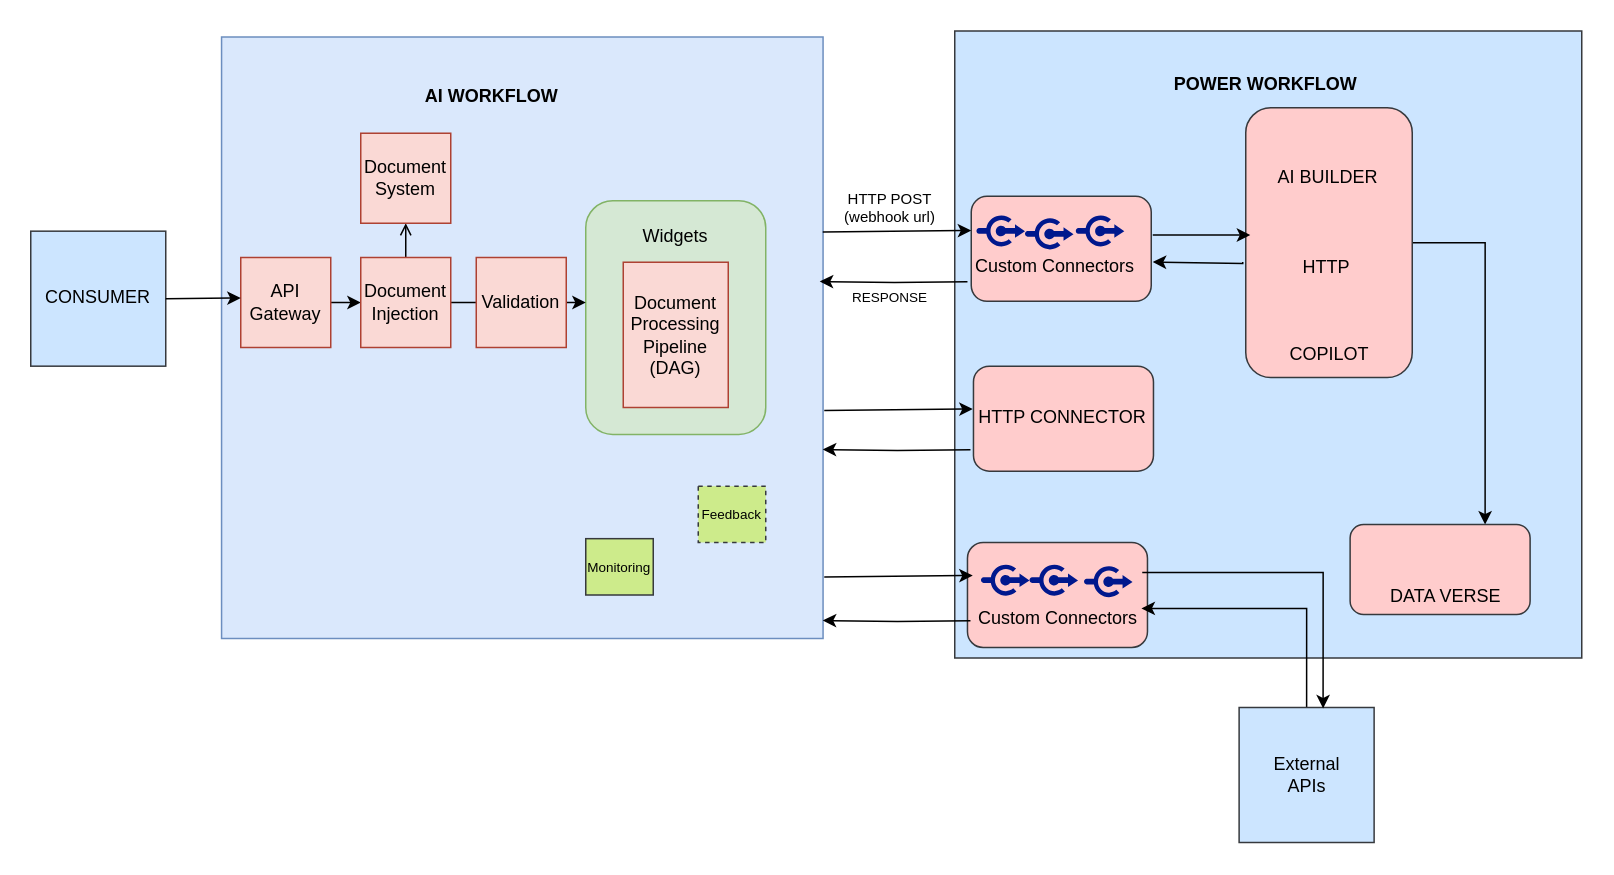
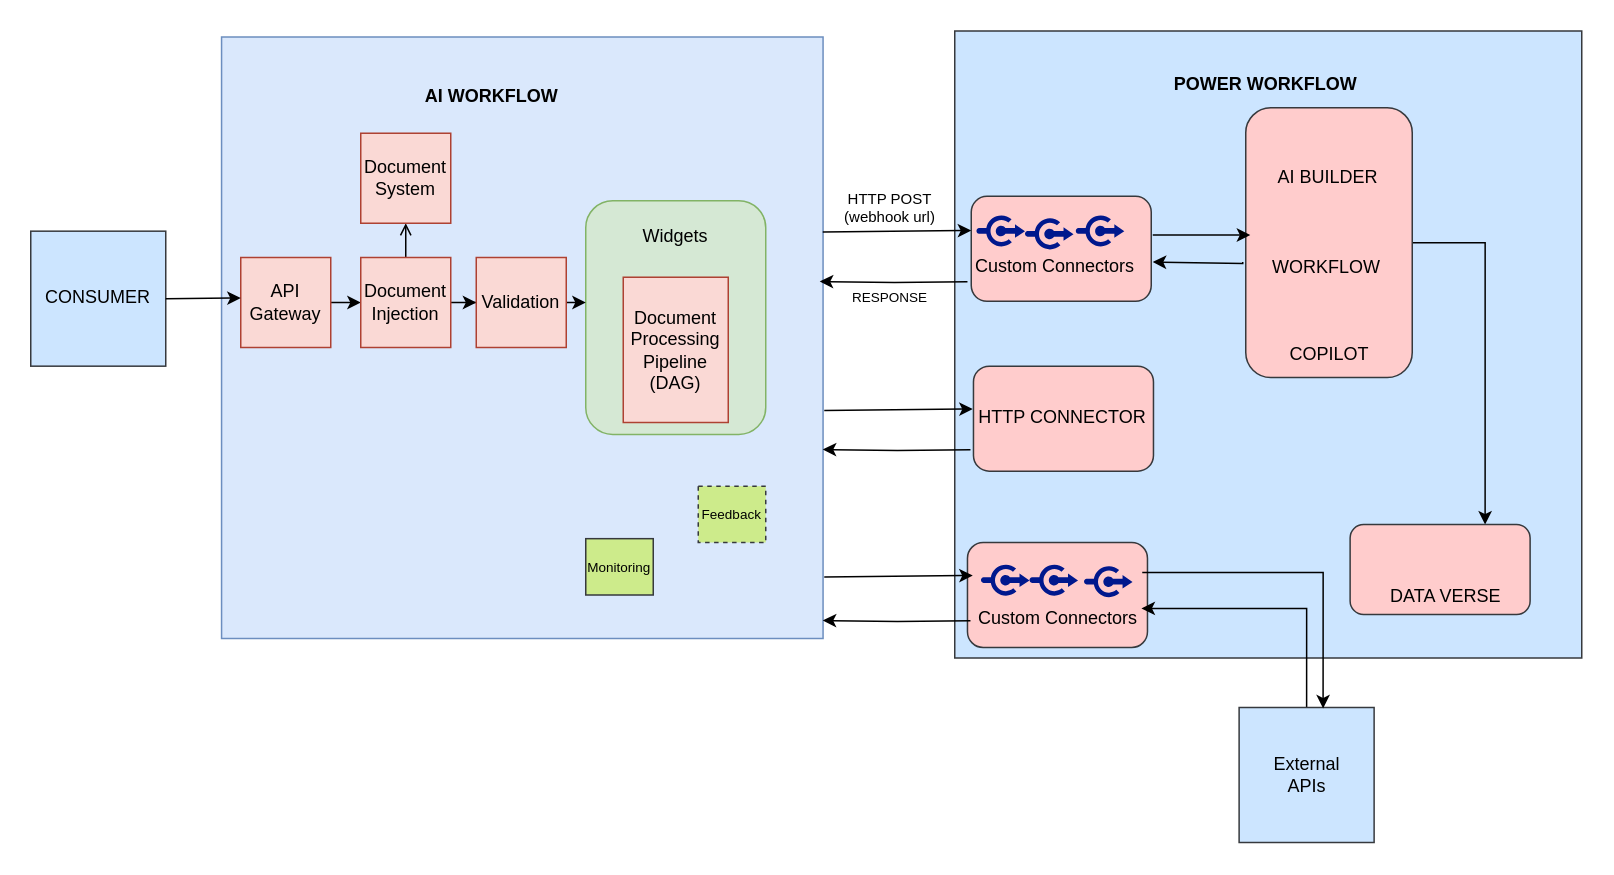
(1327, 268) -> (1327, 268)
(469, 302) -> (465, 302)
(676, 335) -> (676, 350)
